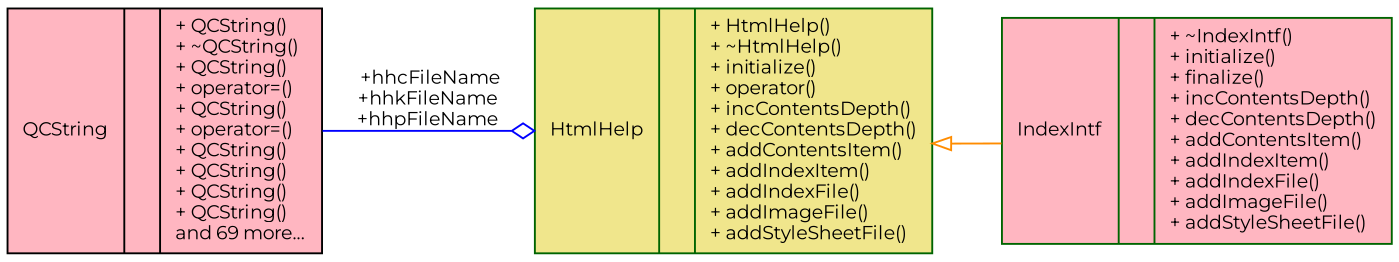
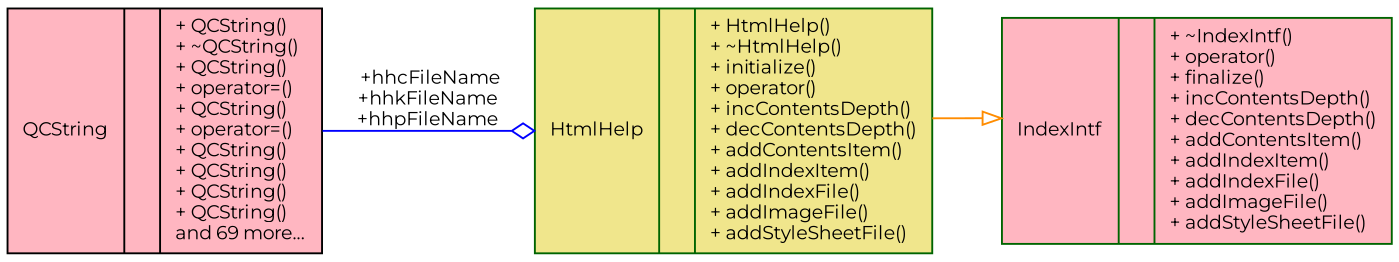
(1223, 57) -> (1223, 57)
(976, 144) -> (957, 118)
